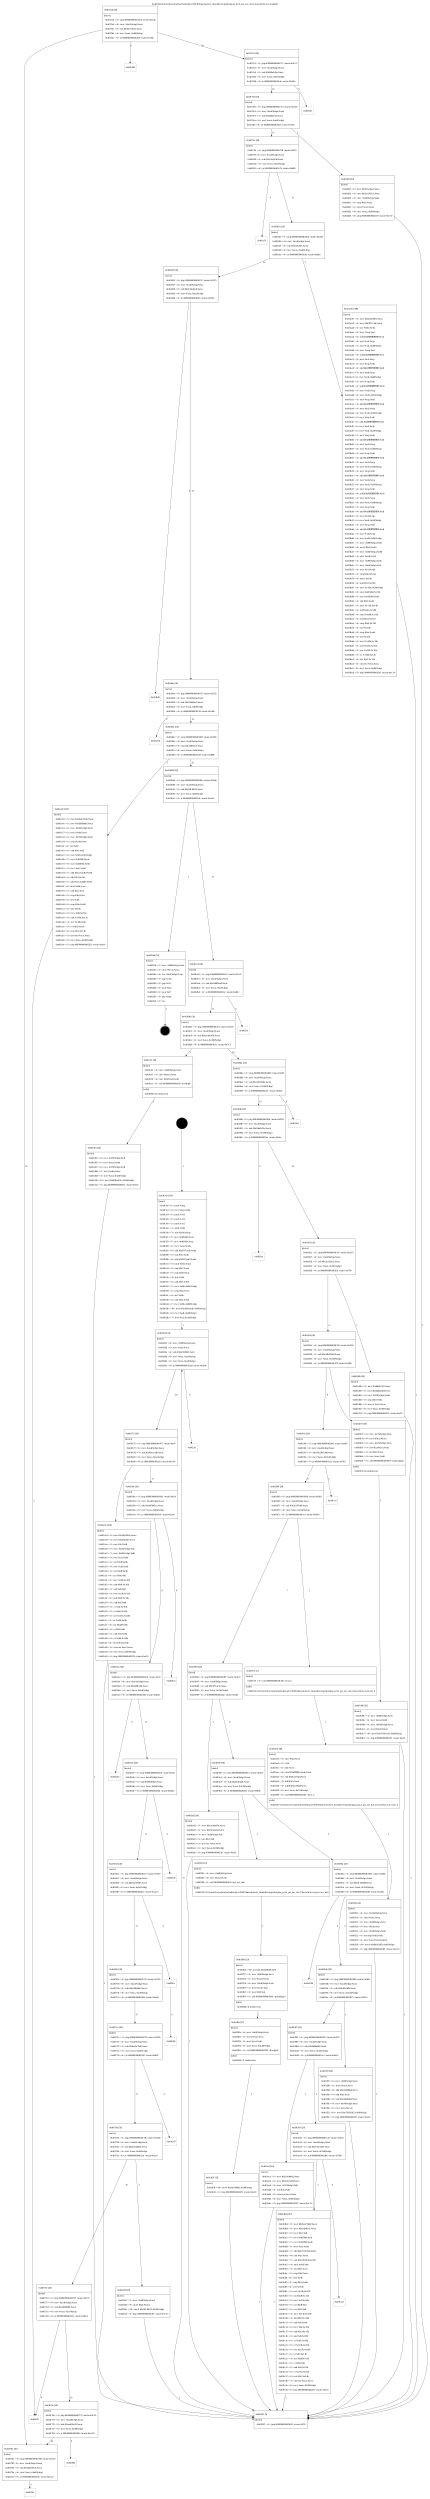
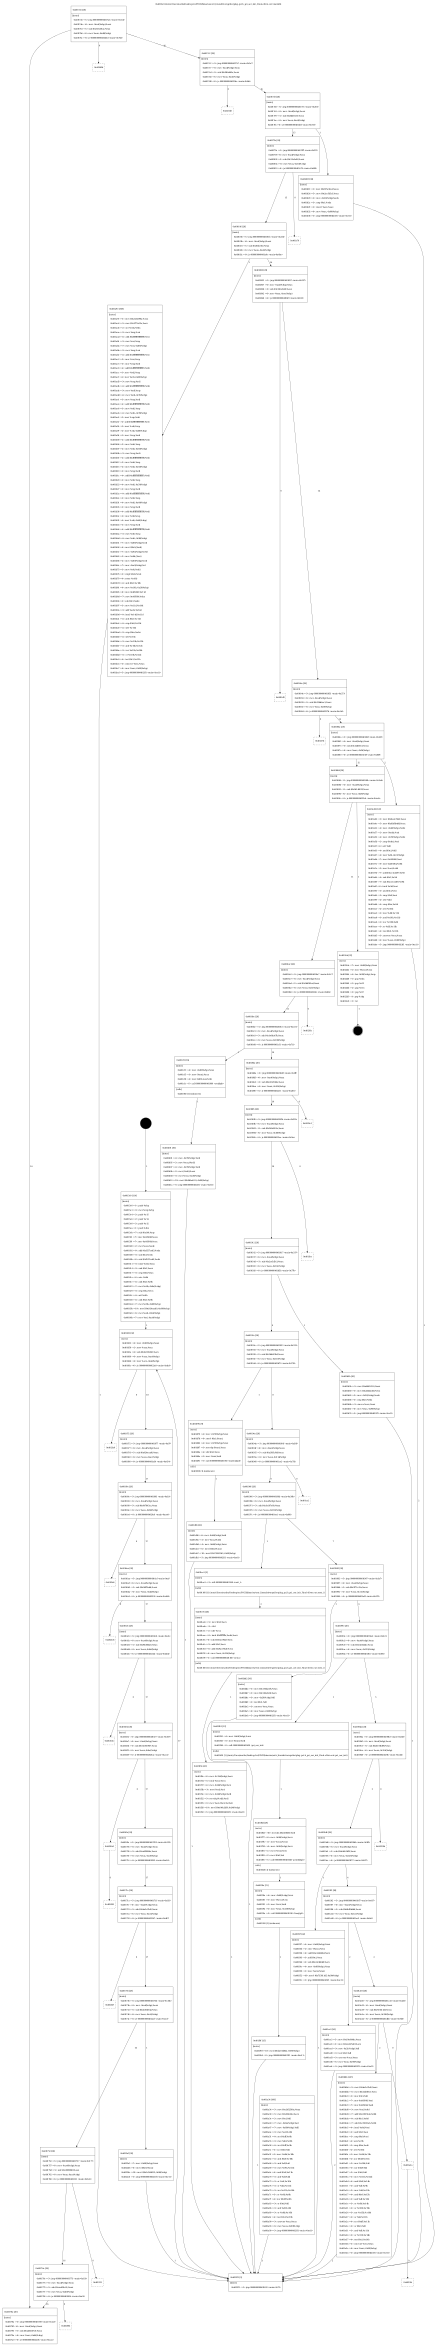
(120, 1491) -> none
(33, 1669) -> (418, 1670)
(30, 2484) -> (408, 2223)
